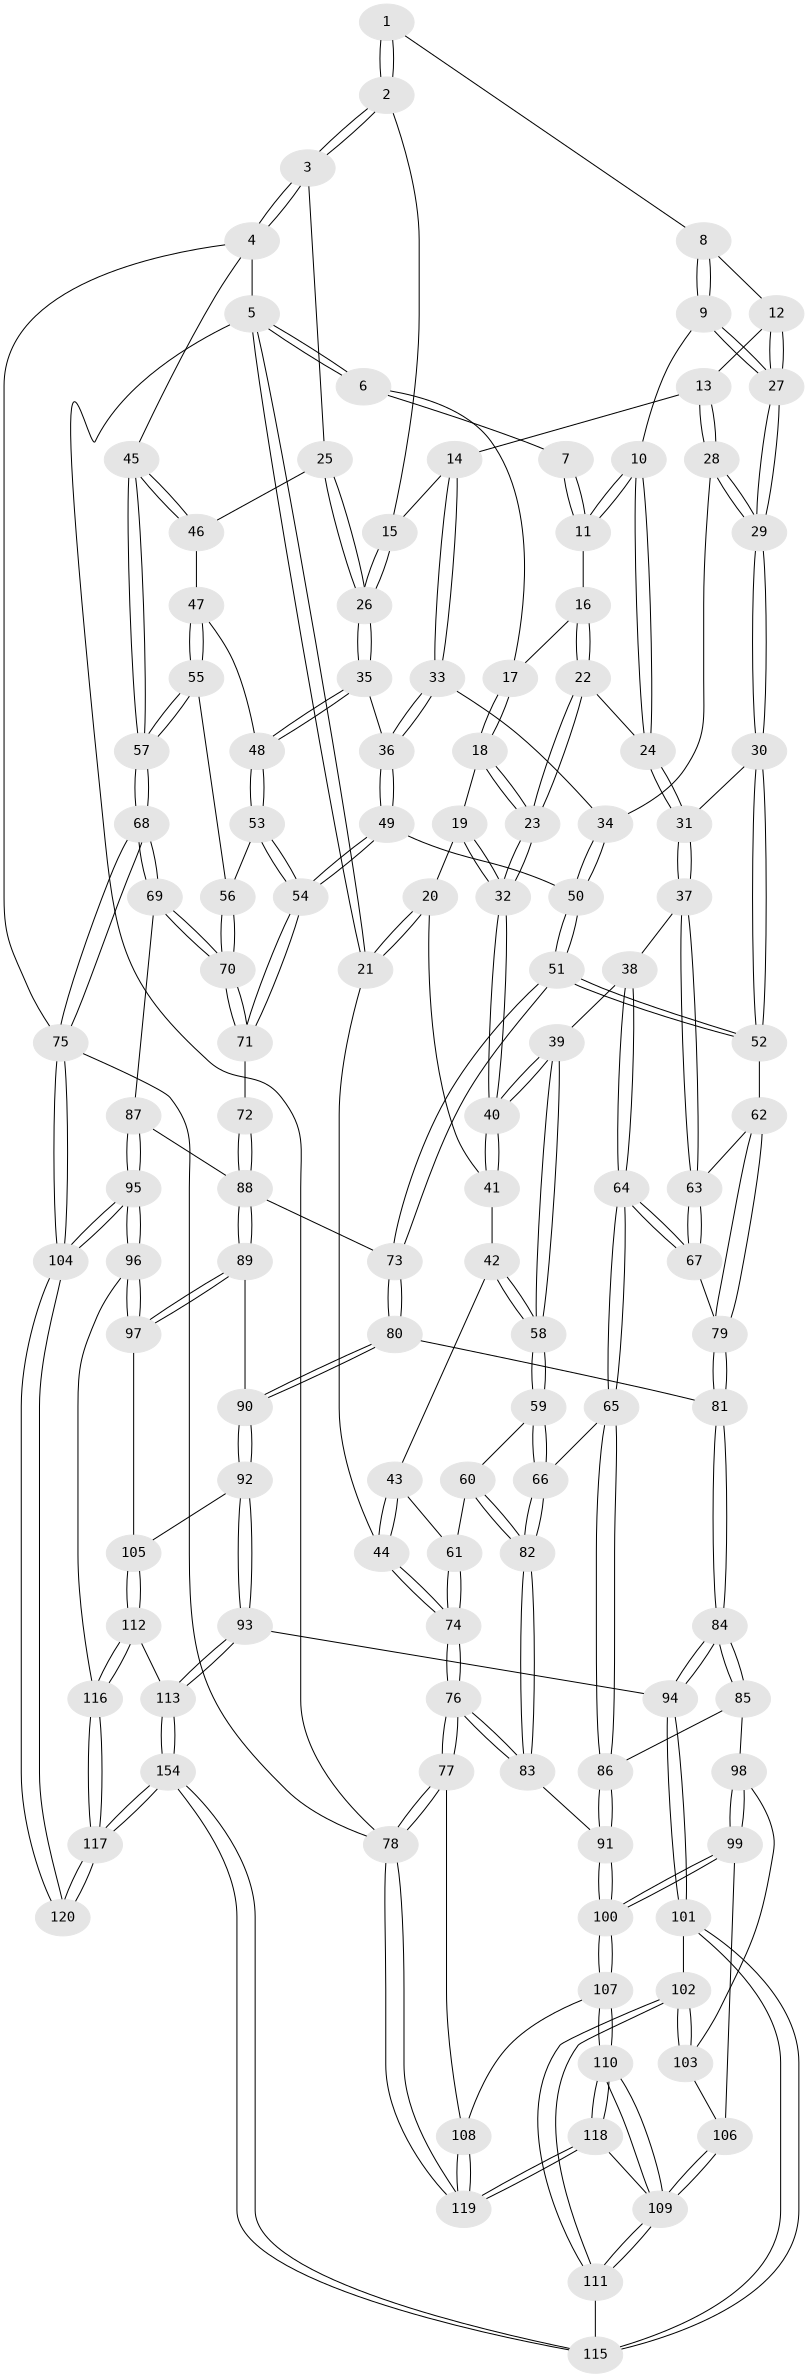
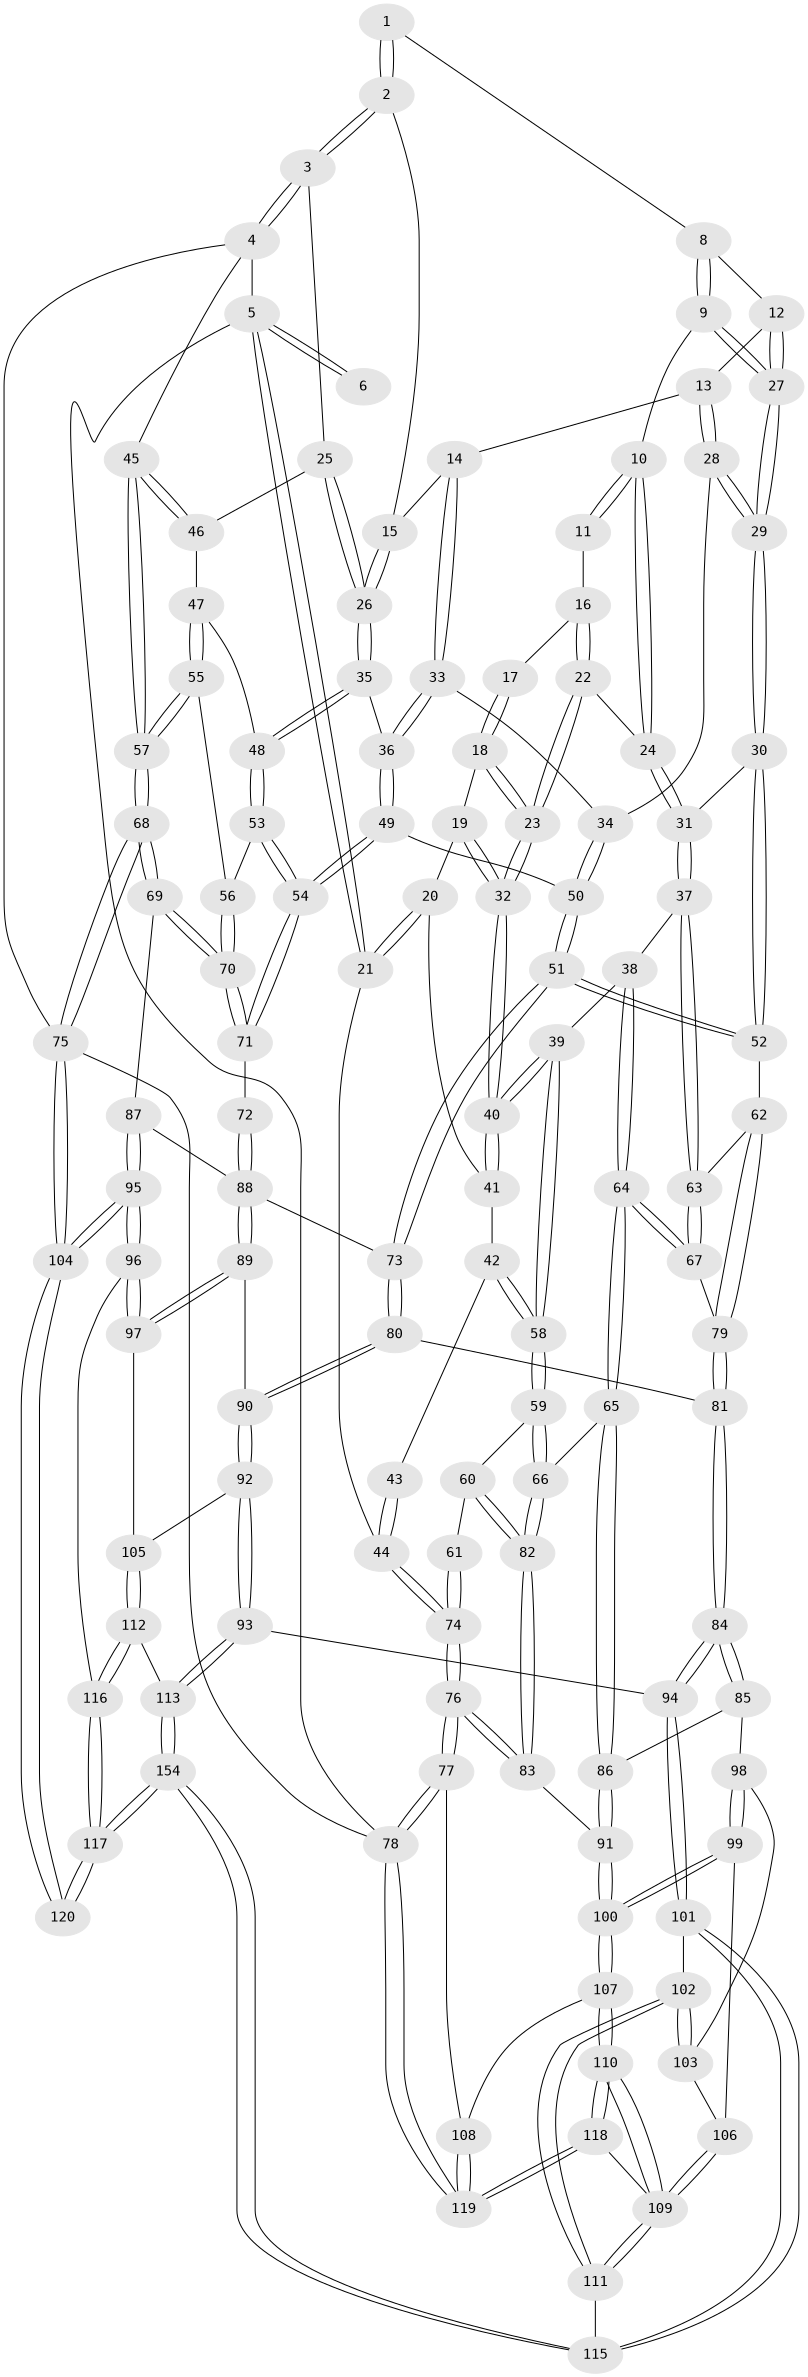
(566, 460) -> none
(514, 491) -> none
(425, 1517) -> none
